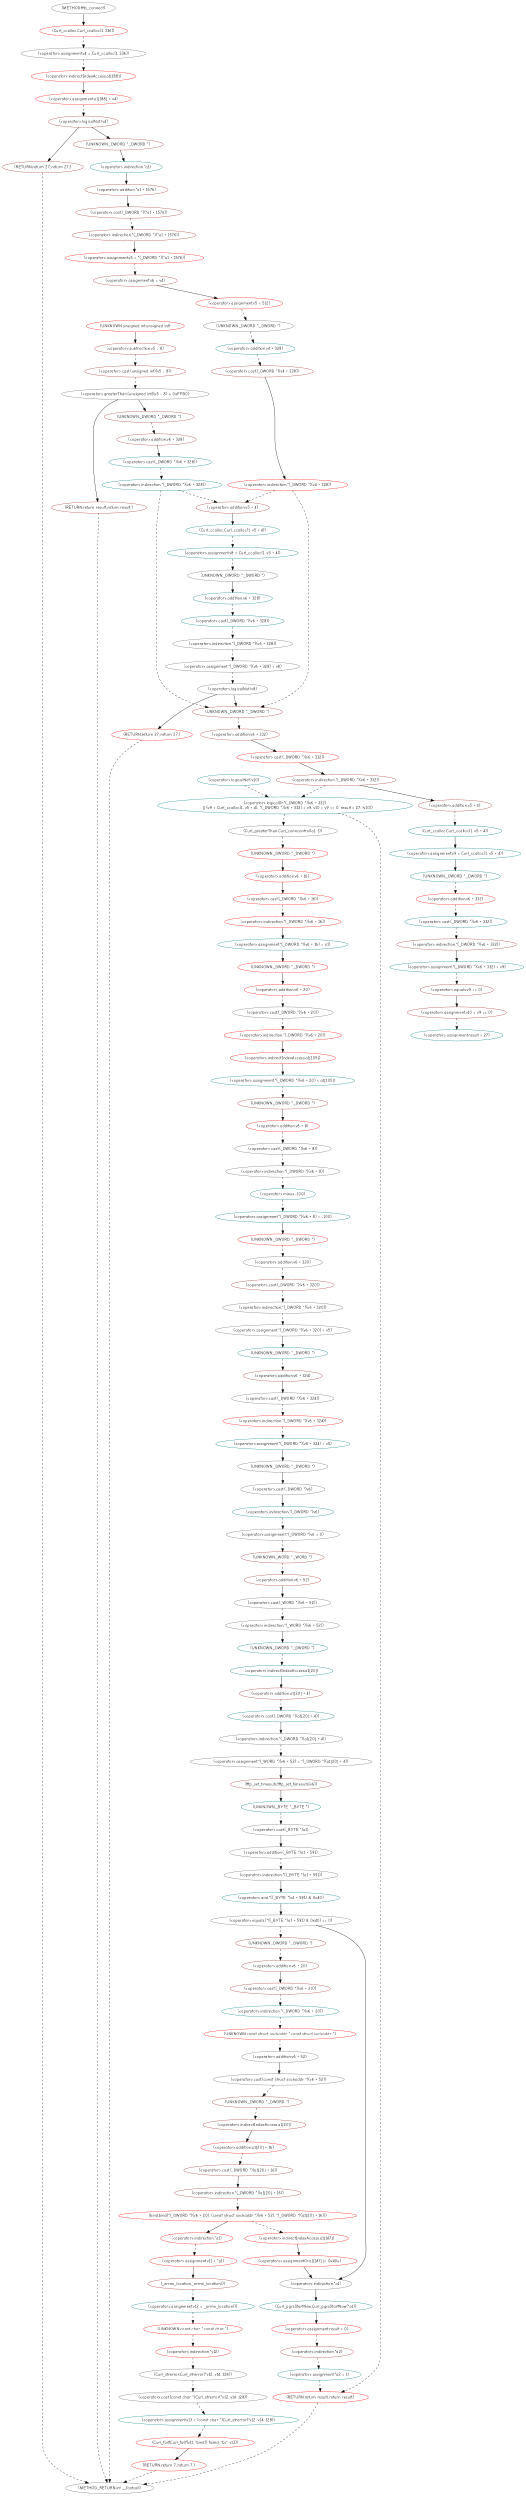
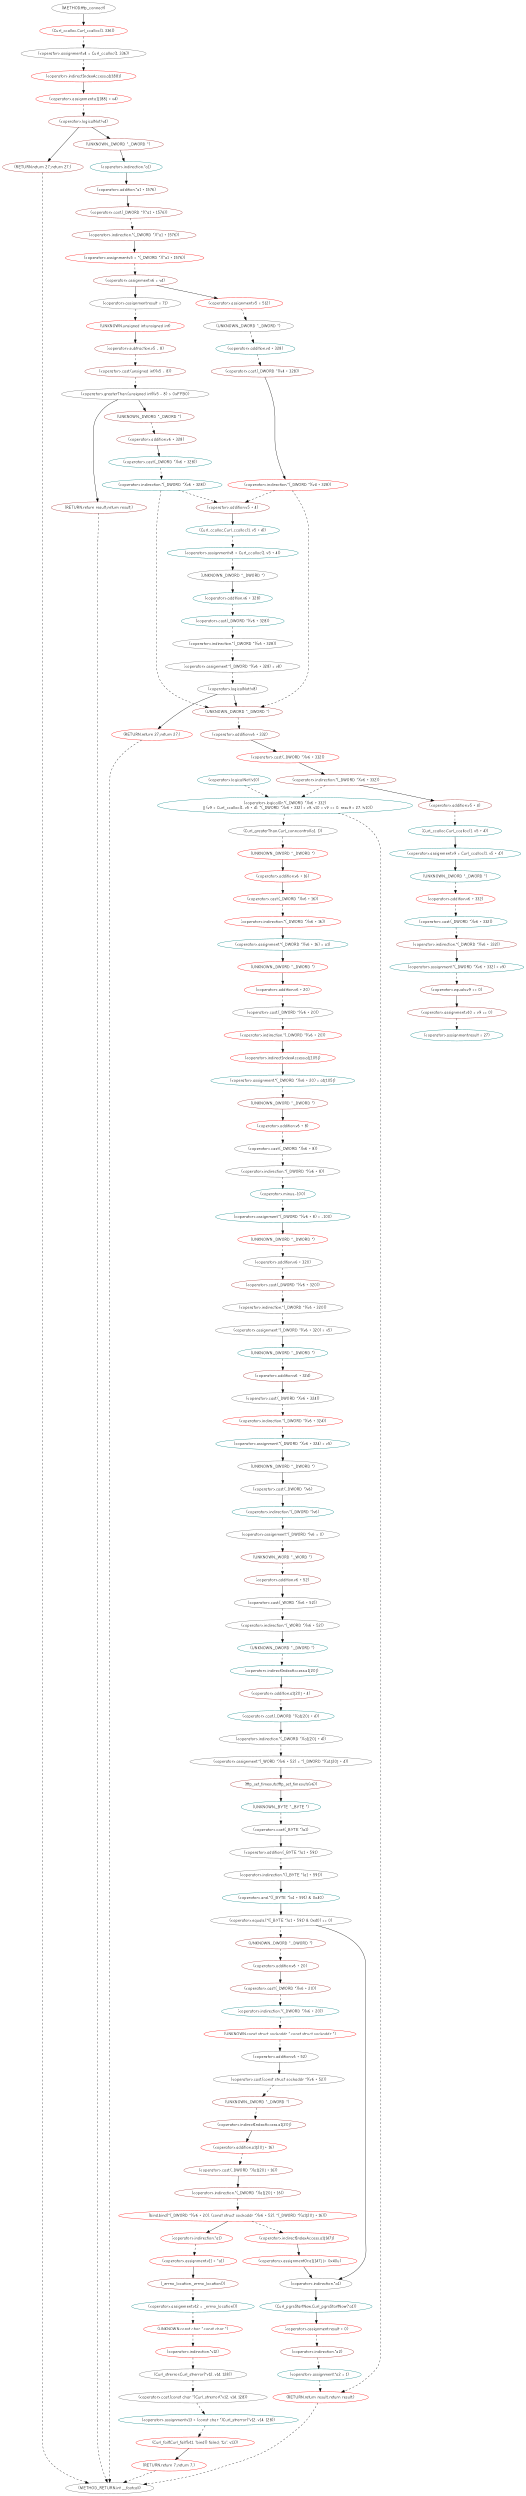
none -> (135, 303)
